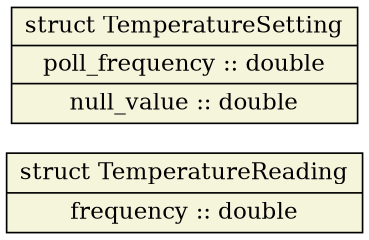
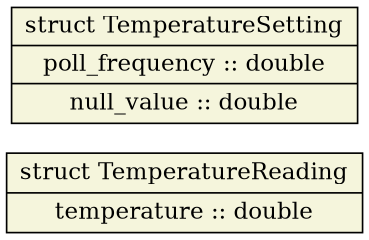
(185, 212) -> (185, 212)
